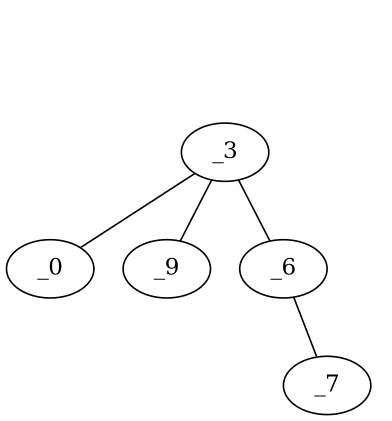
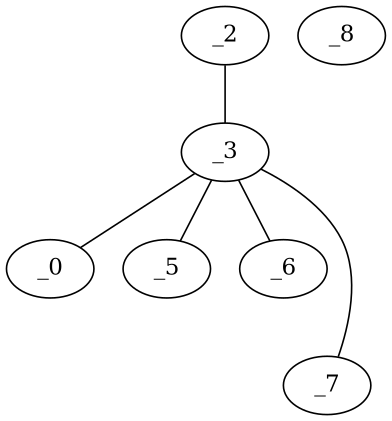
none -> (225, 36)
none -> (342, 36)
(167, 269) -> (167, 269)
(305, 327) -> (344, 245)
